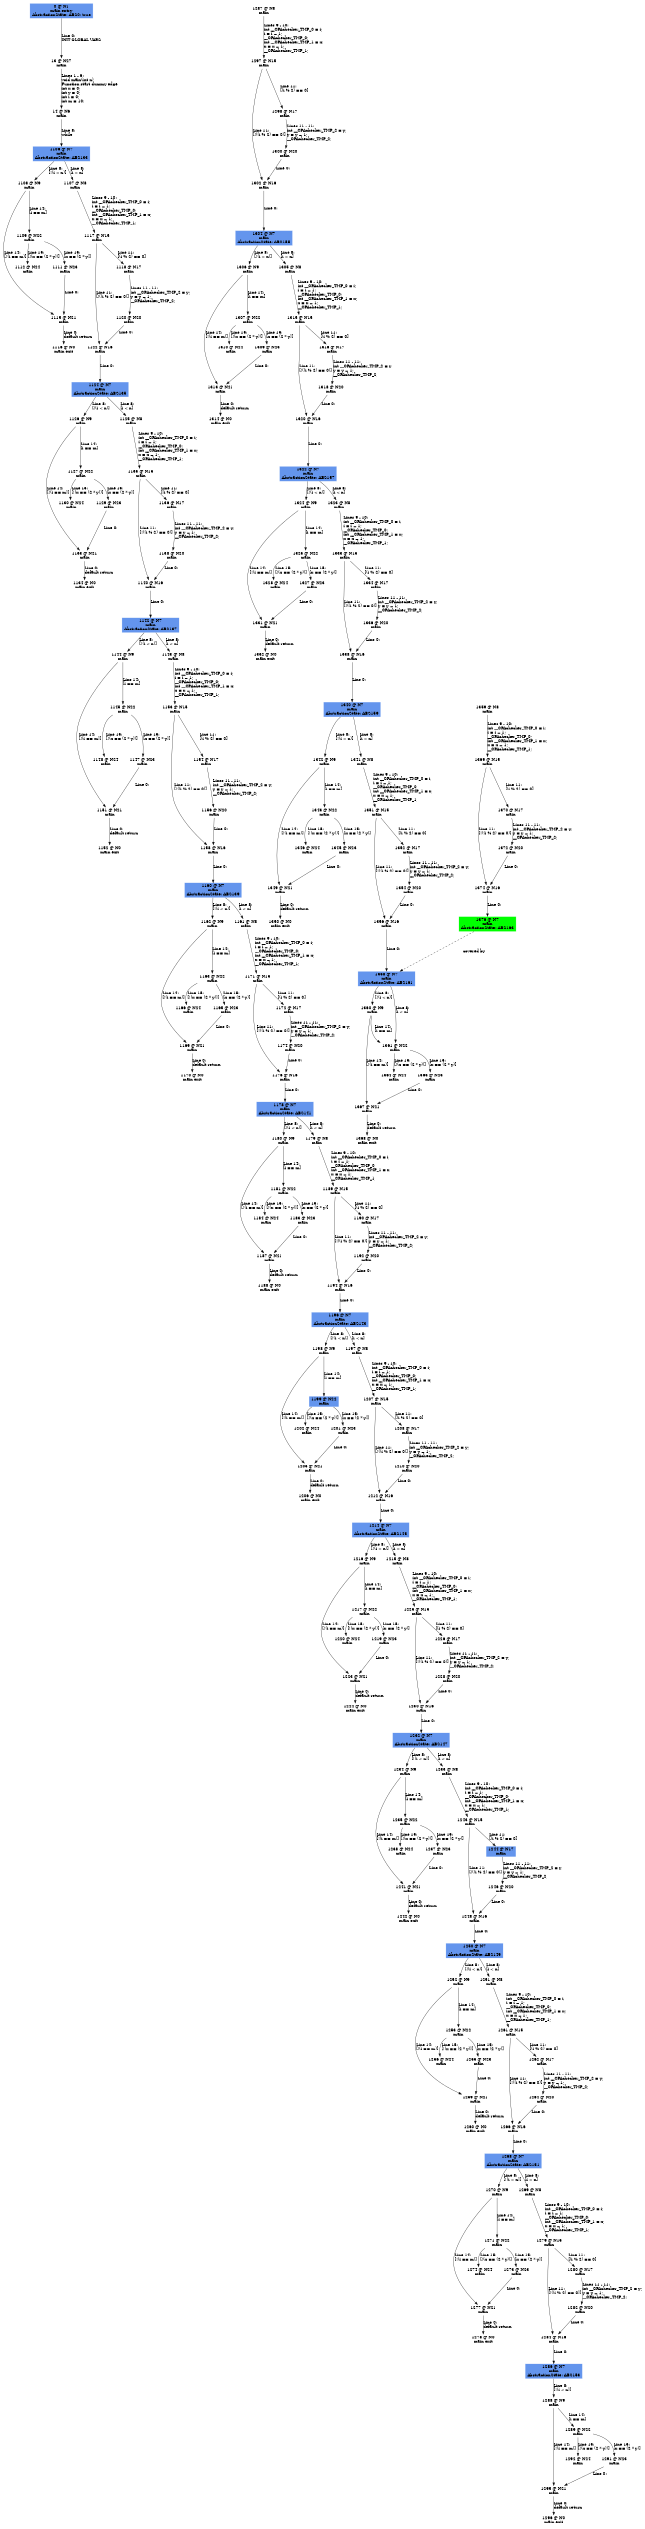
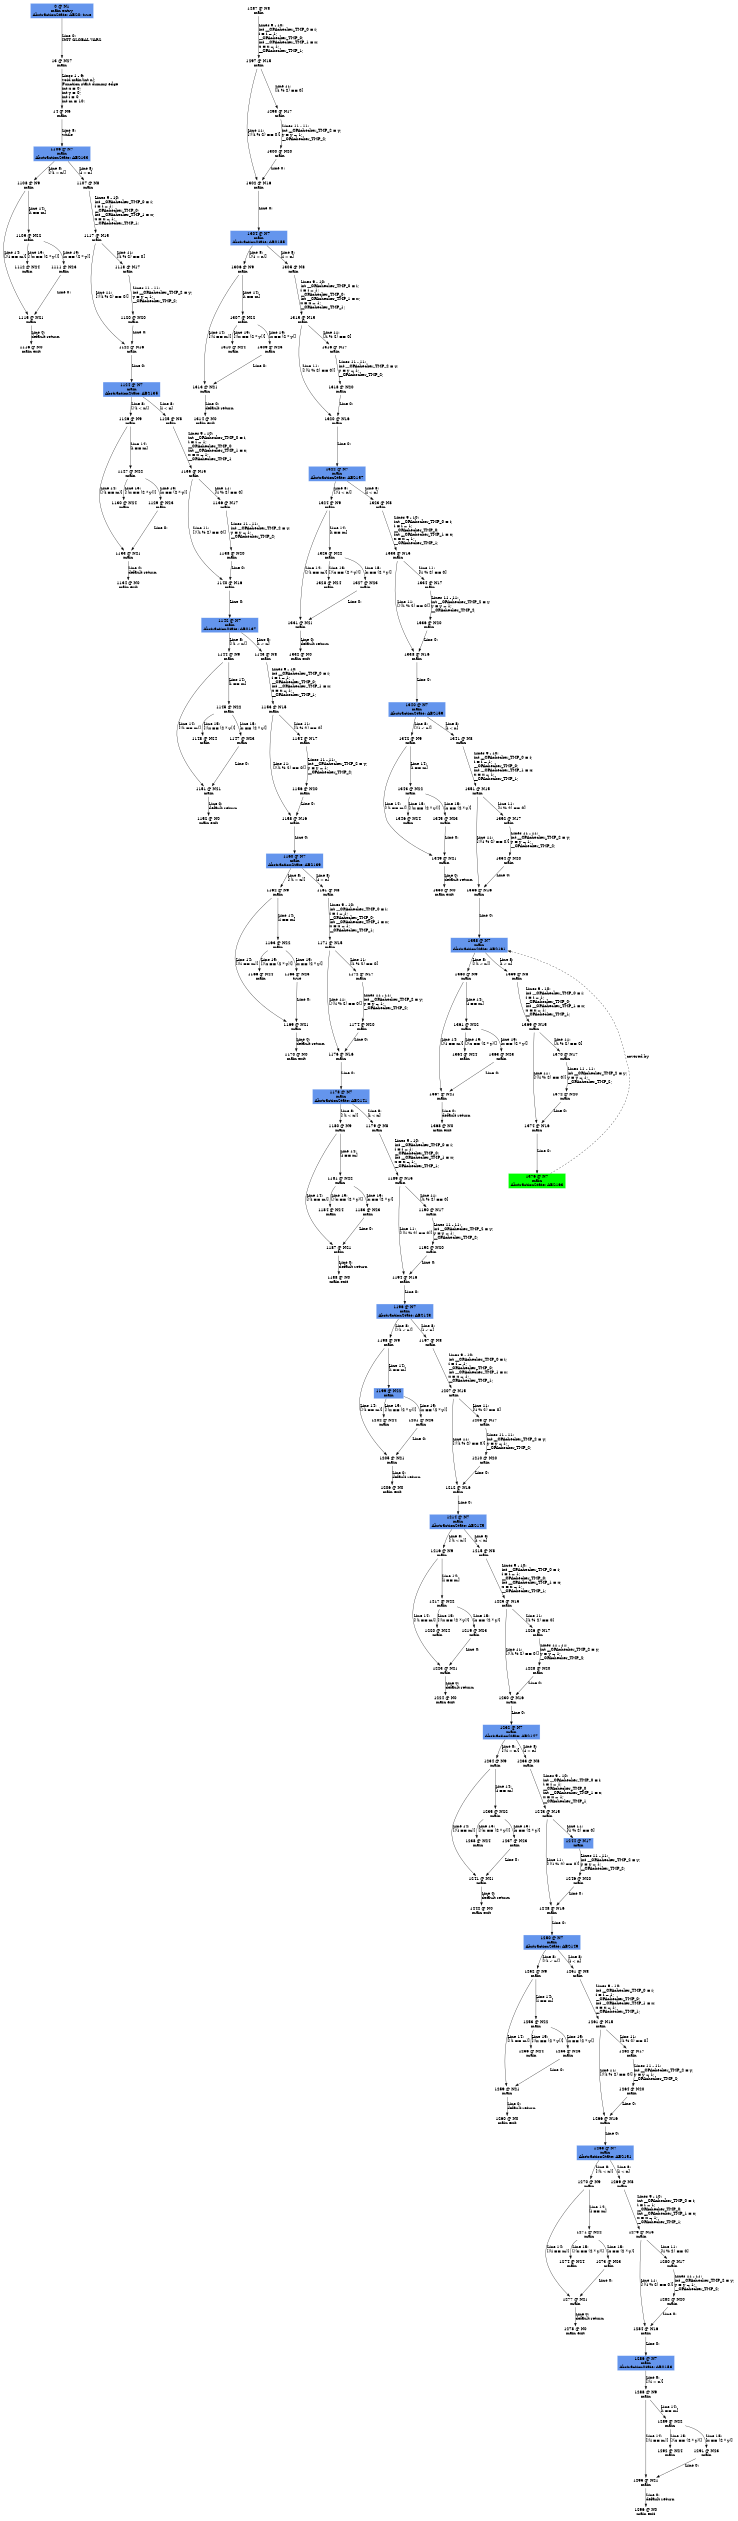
(226, 1010) -> (297, 977)
(396, 1013) -> (495, 962)
